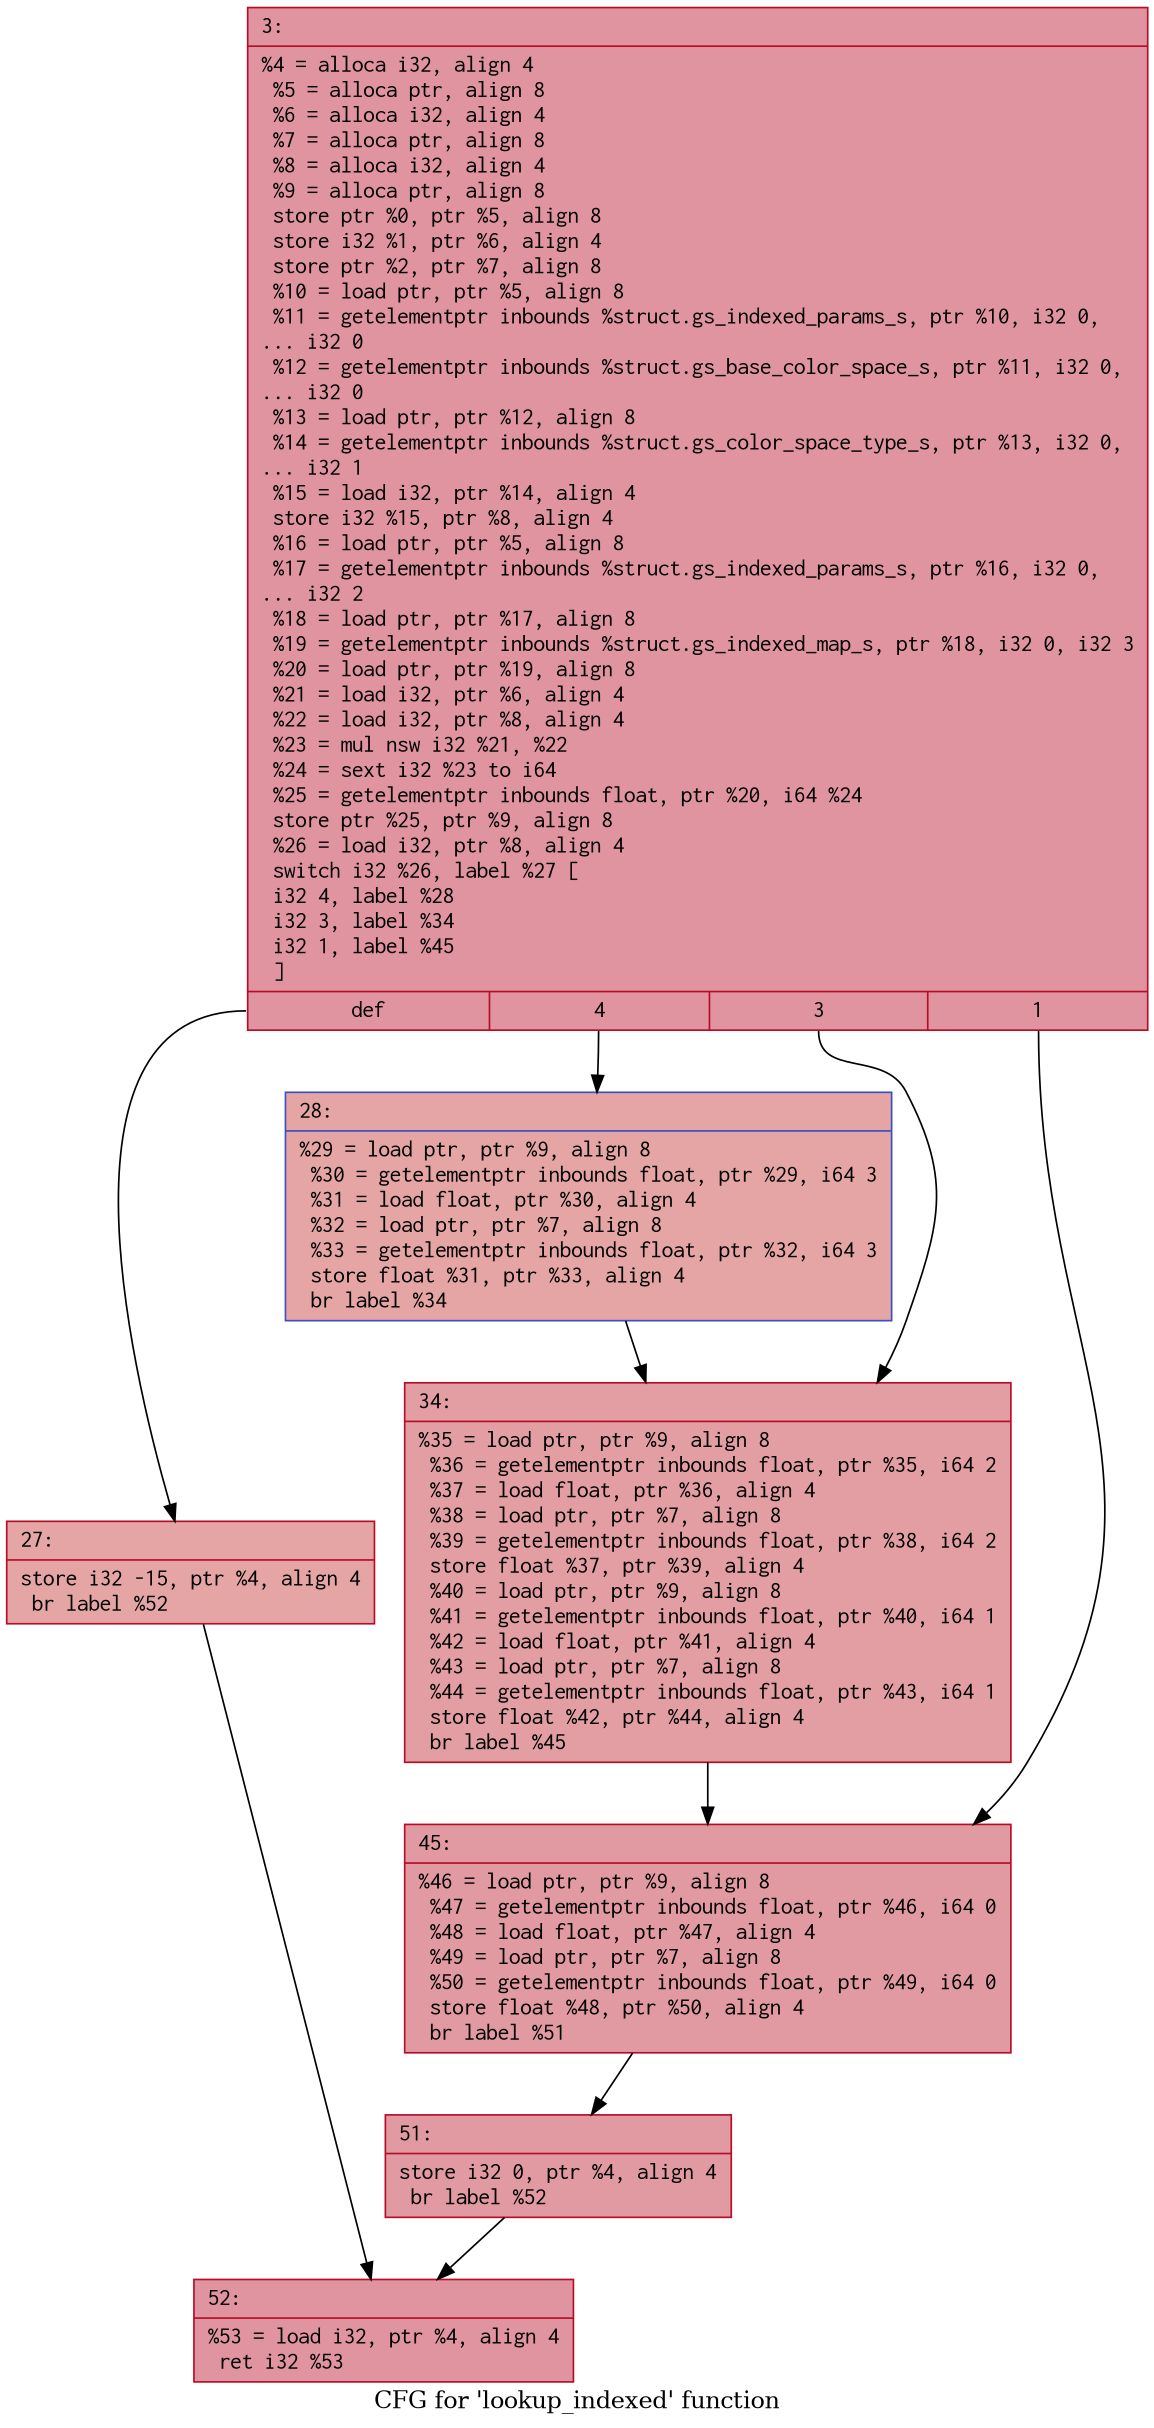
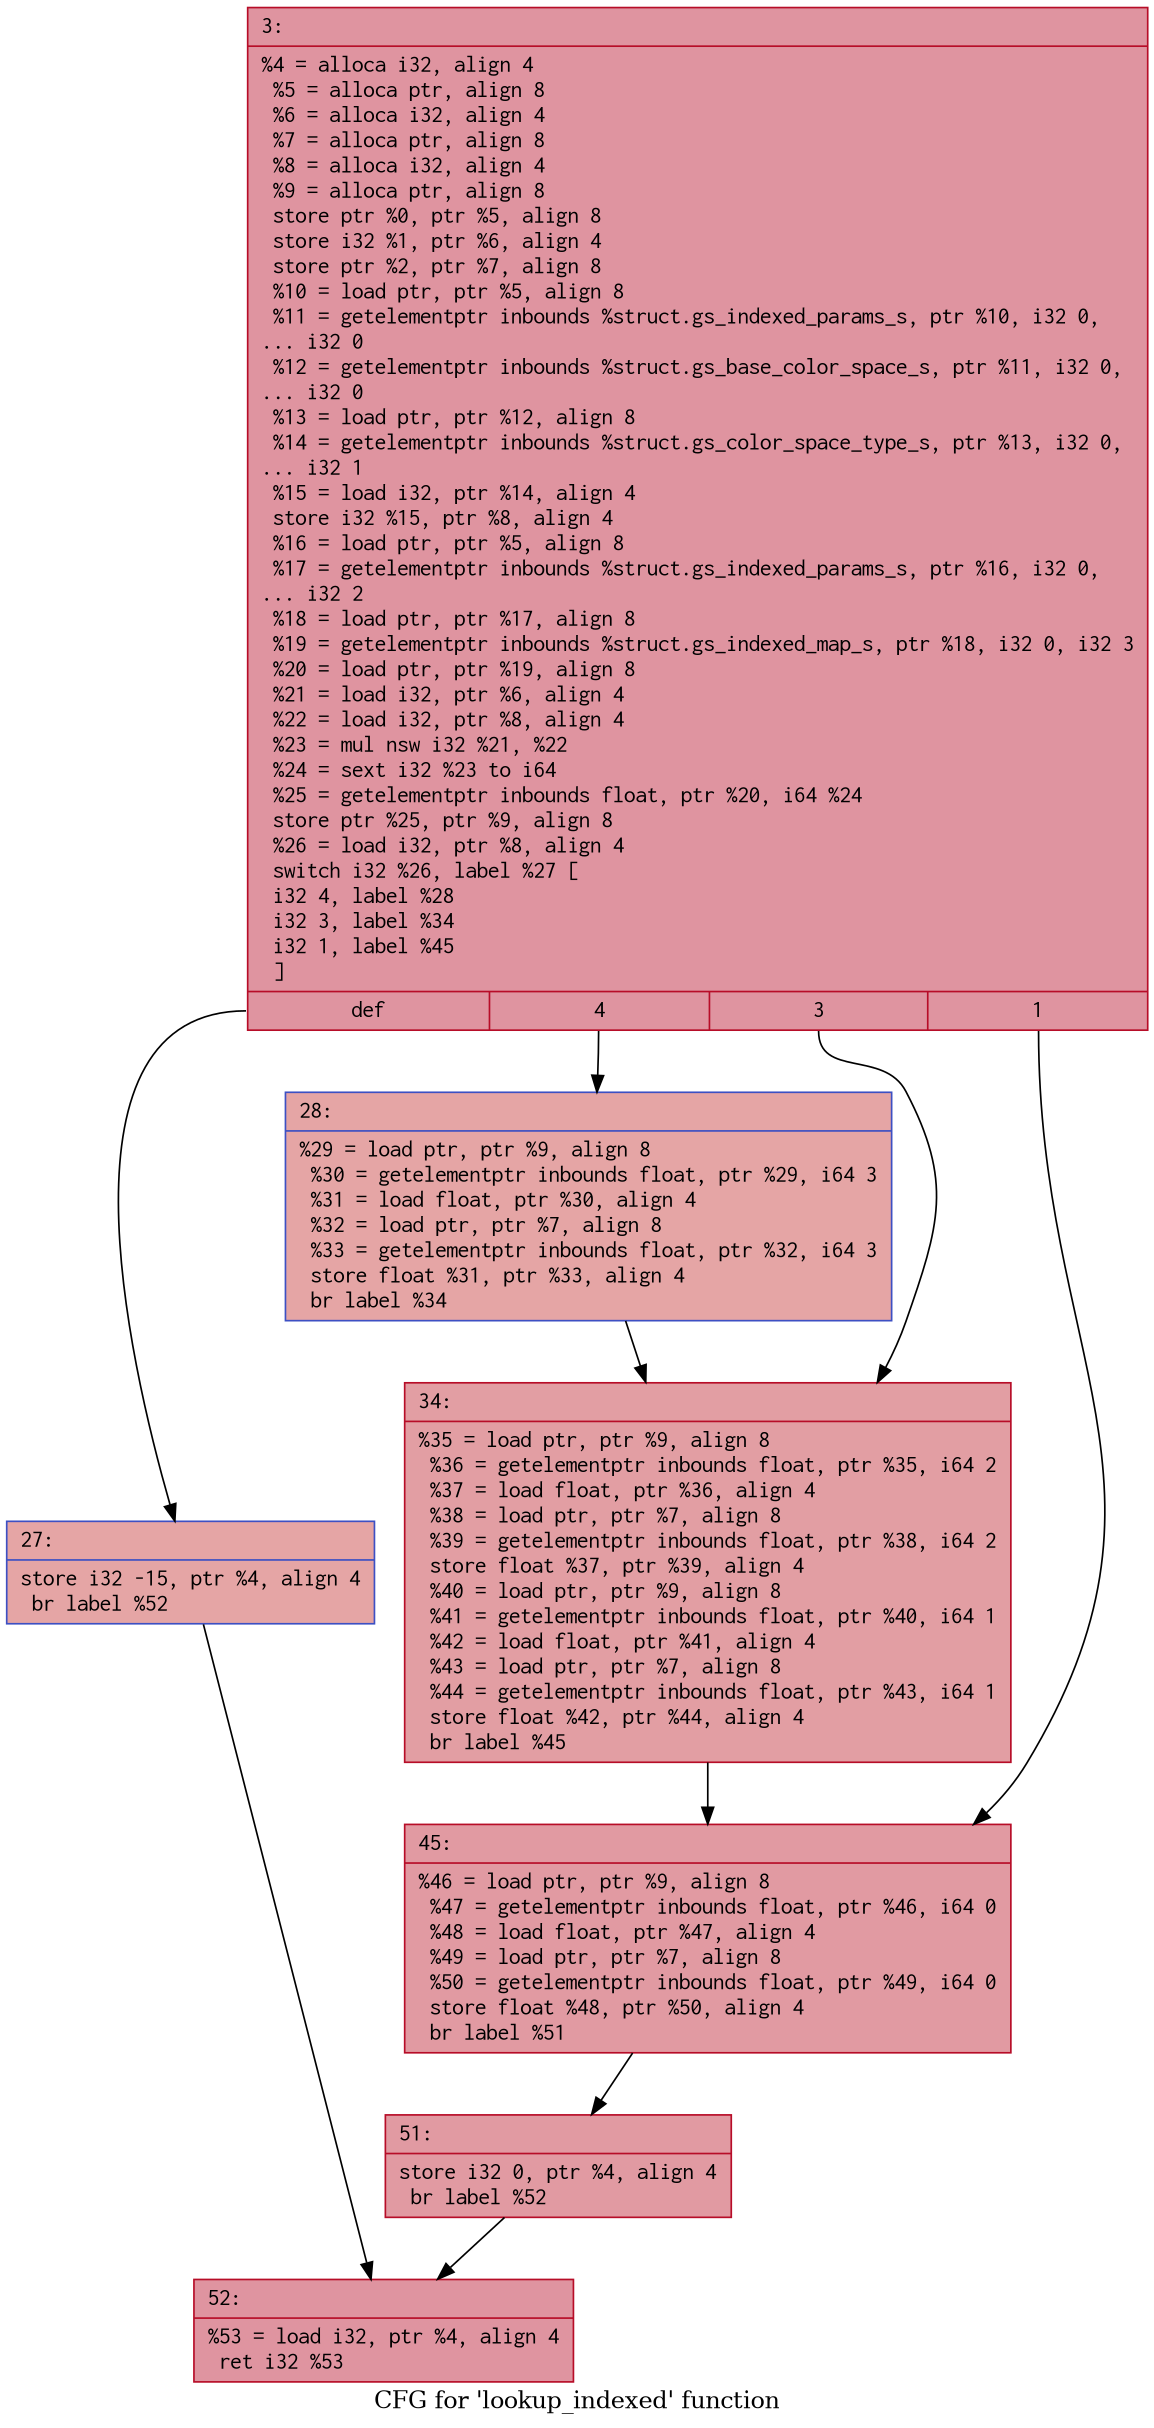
(191, 1573) -> (191, 1573)
